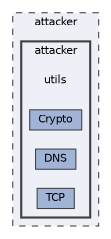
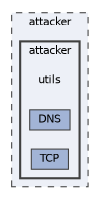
(56, 120) -> none
